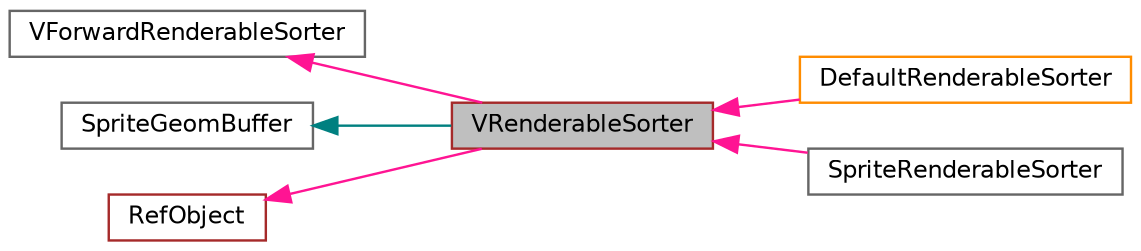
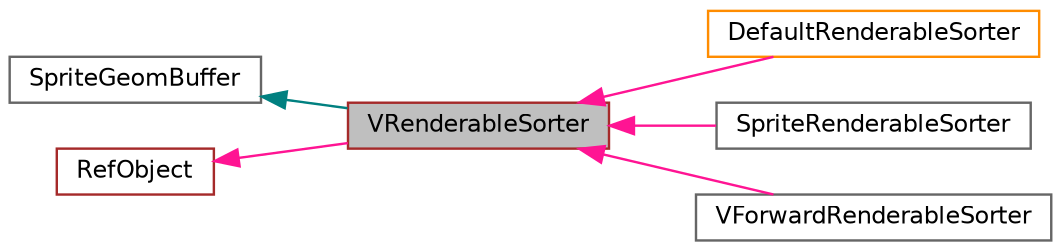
(397, 83) -> (688, 174)
